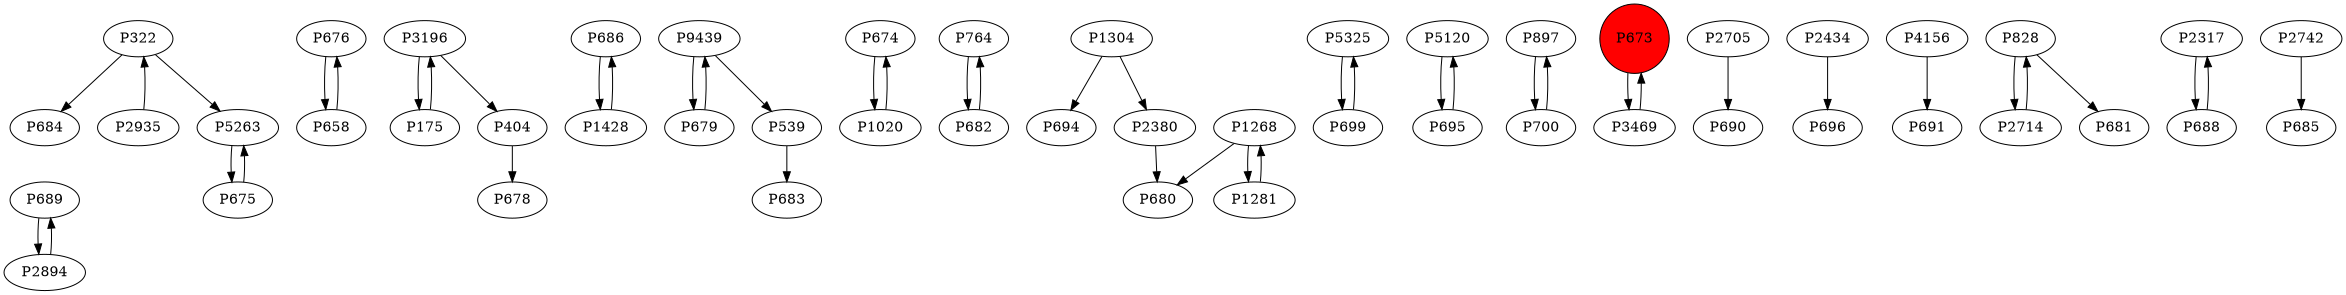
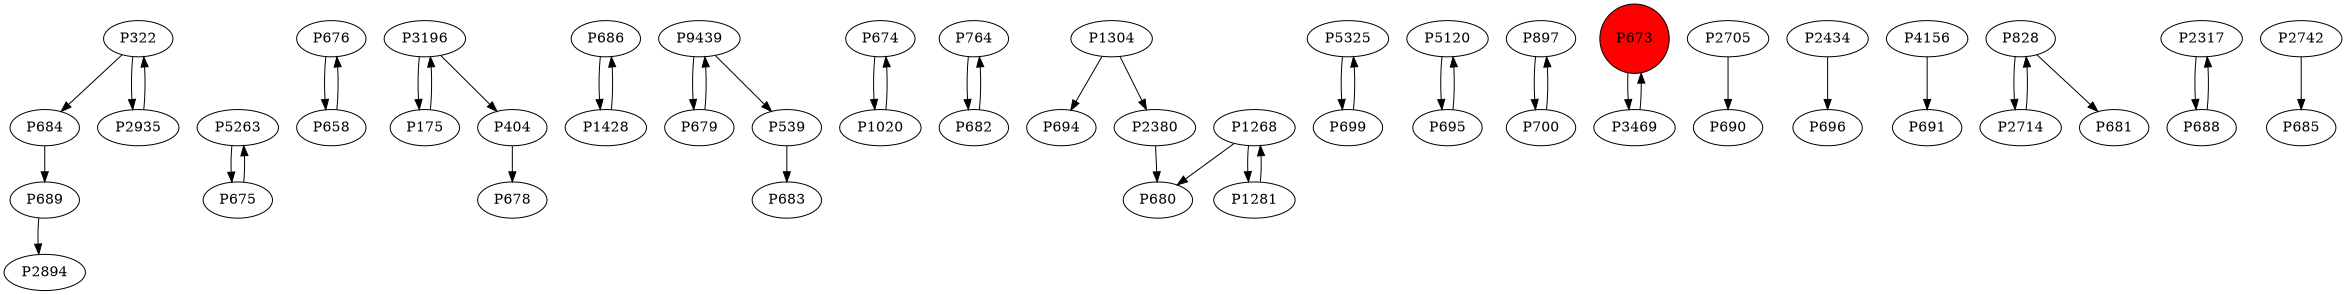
(184, 80) -> (132, 78)
(51, 241) -> (45, 159)
